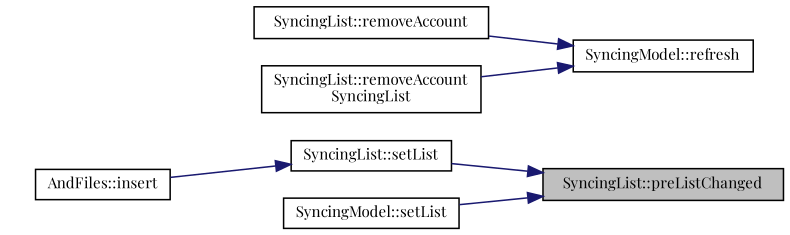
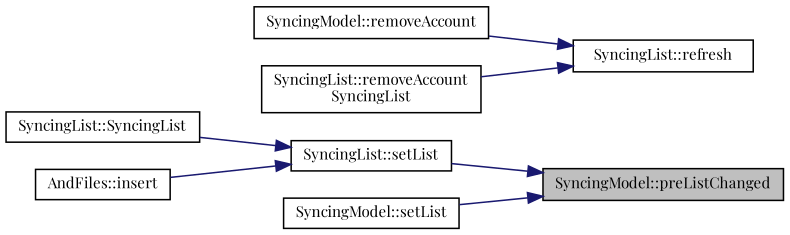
(371, 23) -> (371, 23)
(663, 56) -> (663, 56)
none -> (103, 127)
(663, 185) -> (663, 185)
